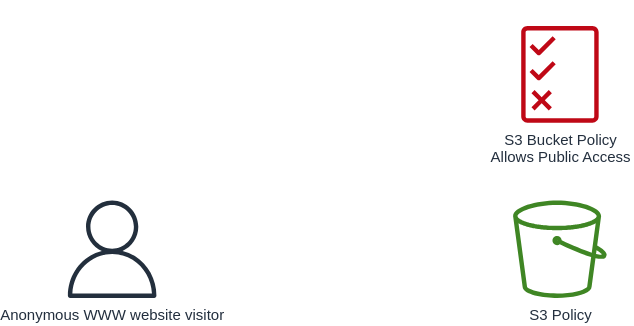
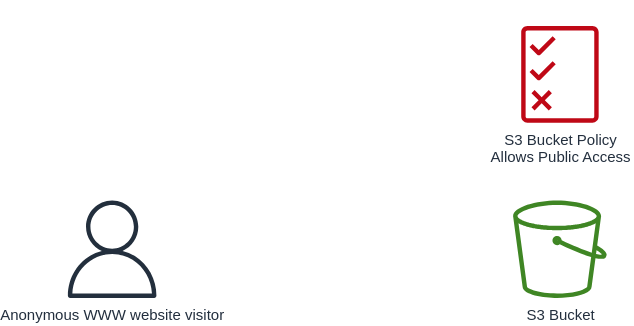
(561, 316) -> (561, 316)
